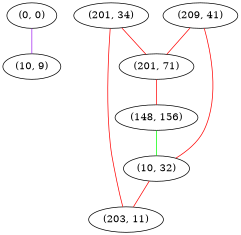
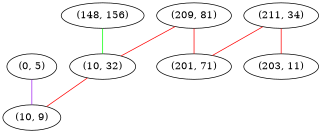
(32, 16) -> (32, 67)
(111, 16) -> (281, 16)
(200, 16) -> (194, 16)
(157, 92) -> none
(141, 194) -> (67, 92)
